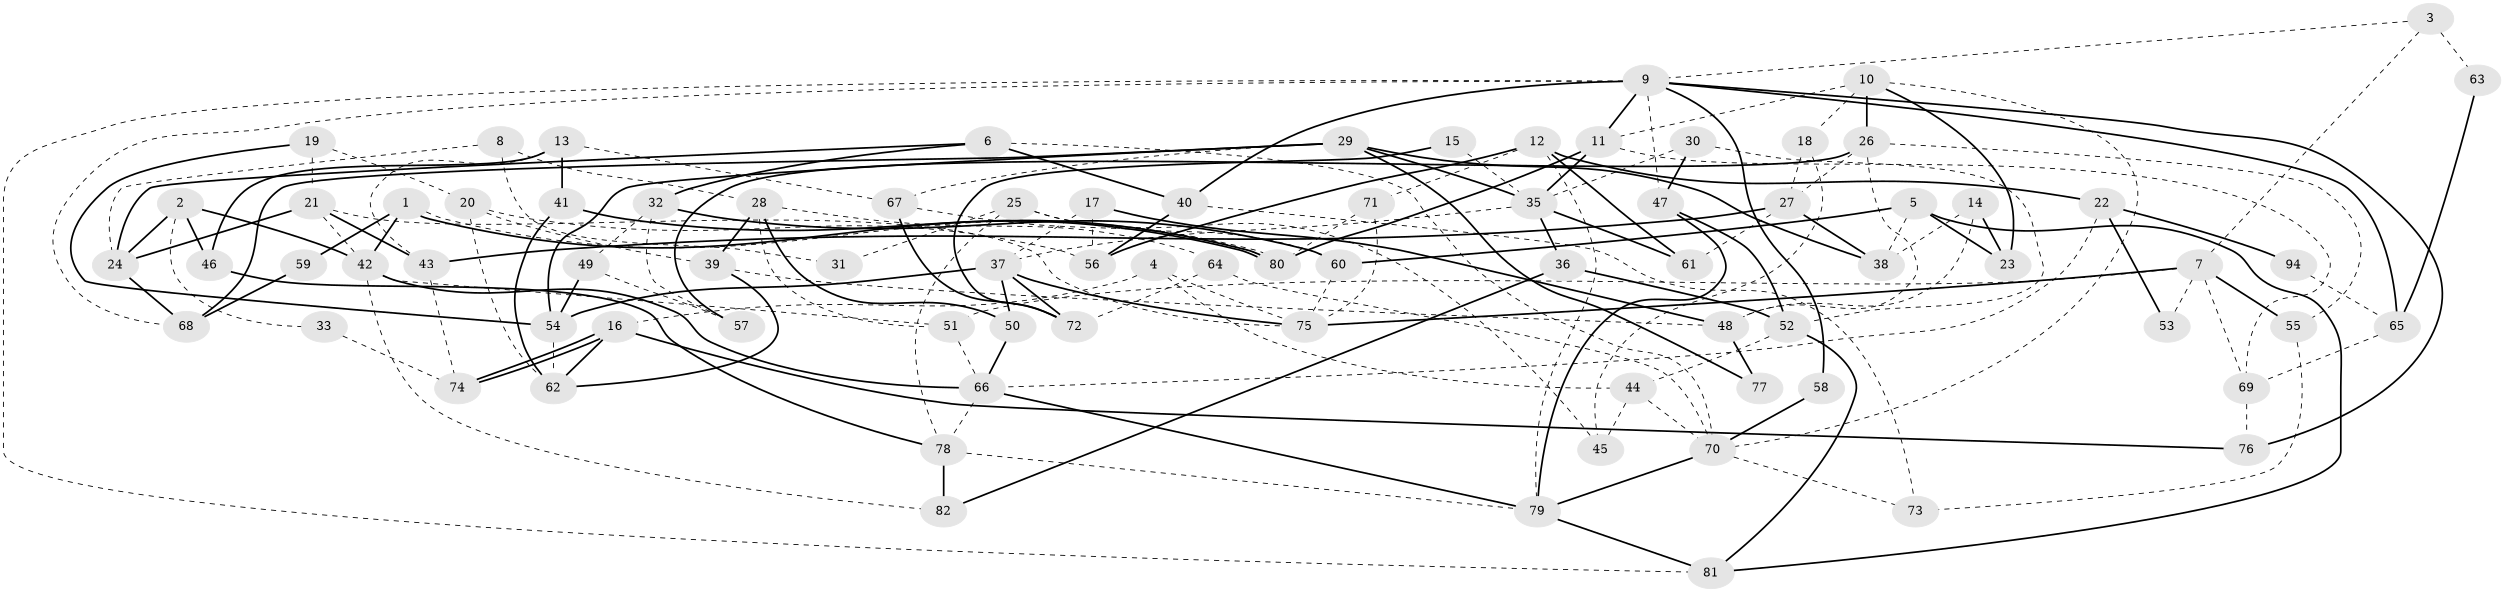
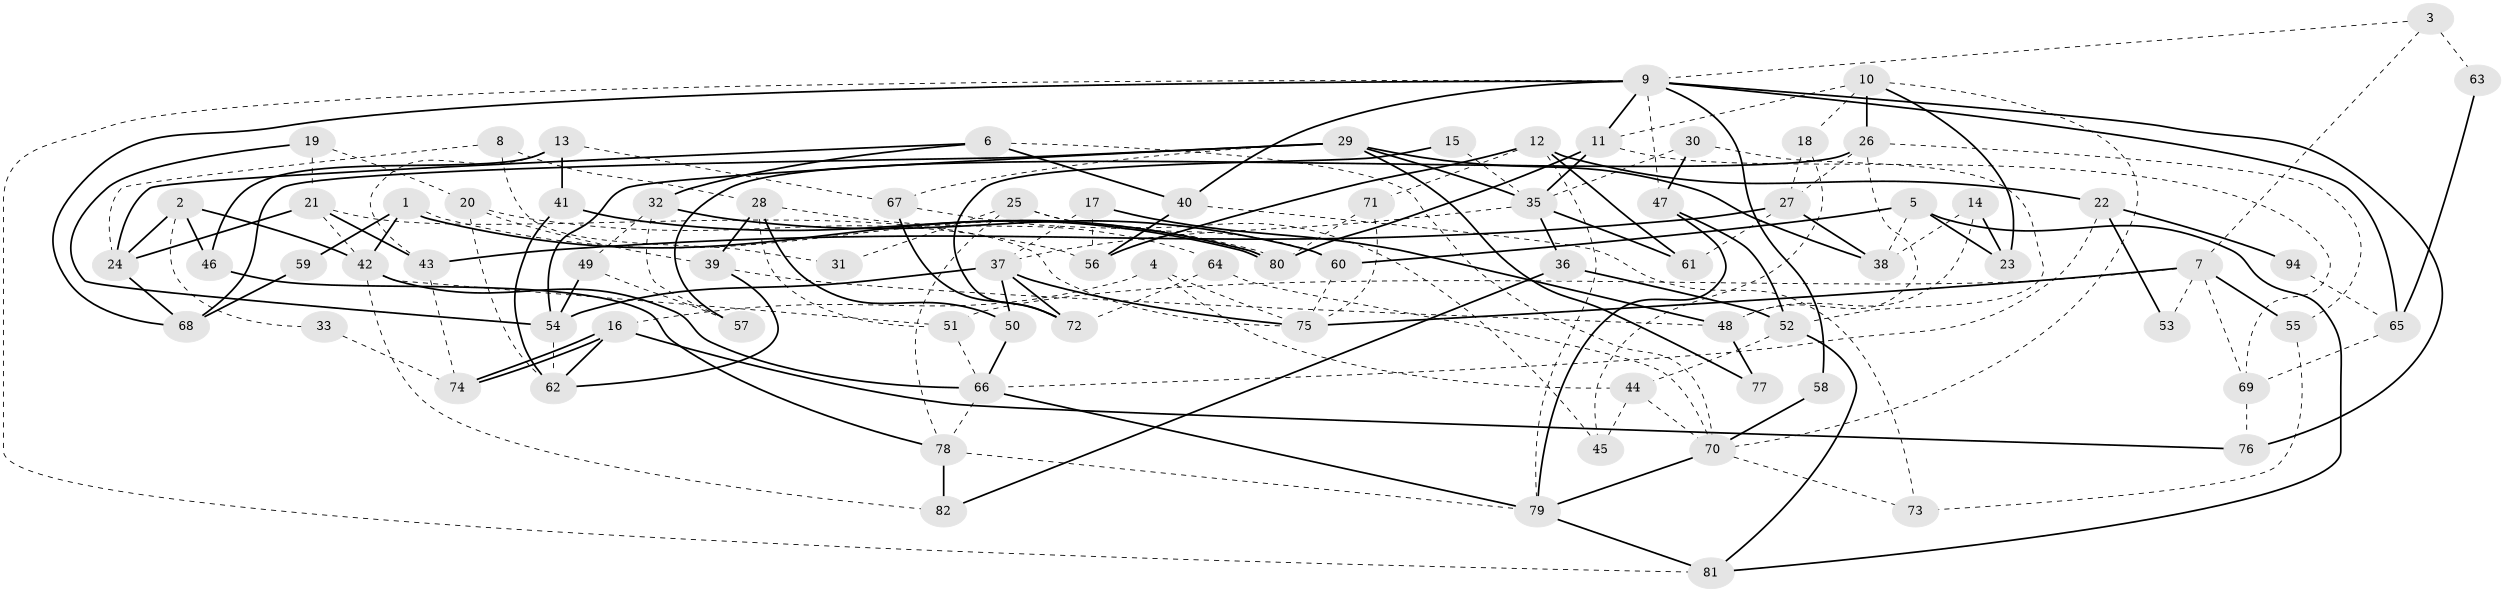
(736, 94) -> (736, 94)
